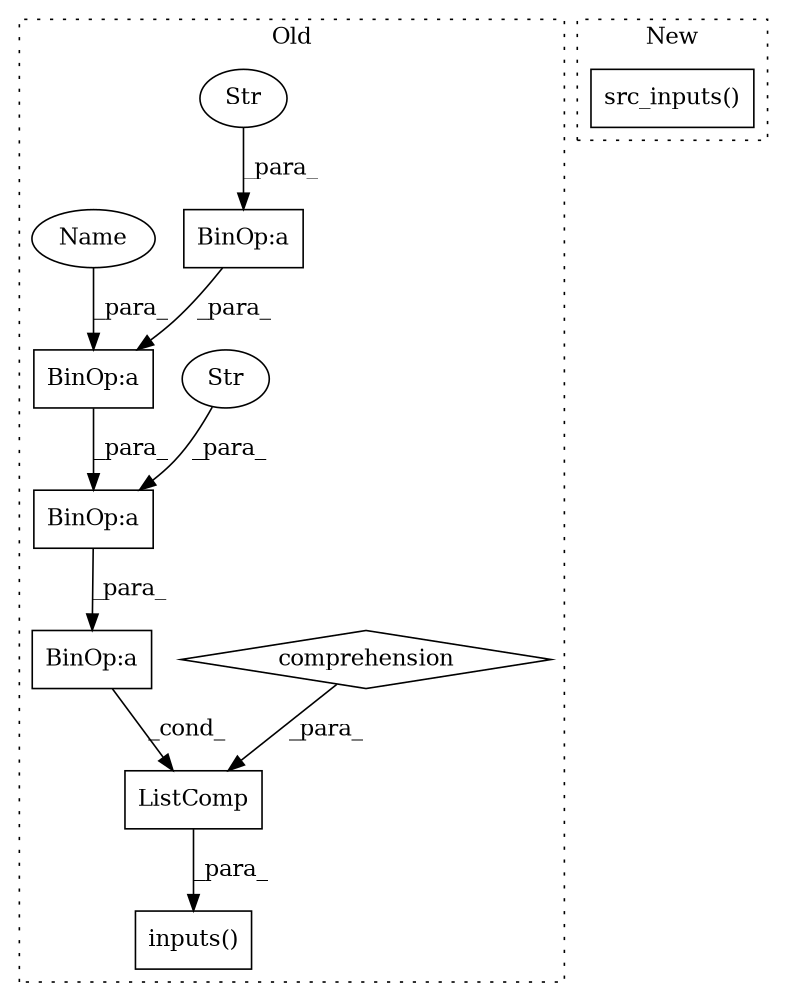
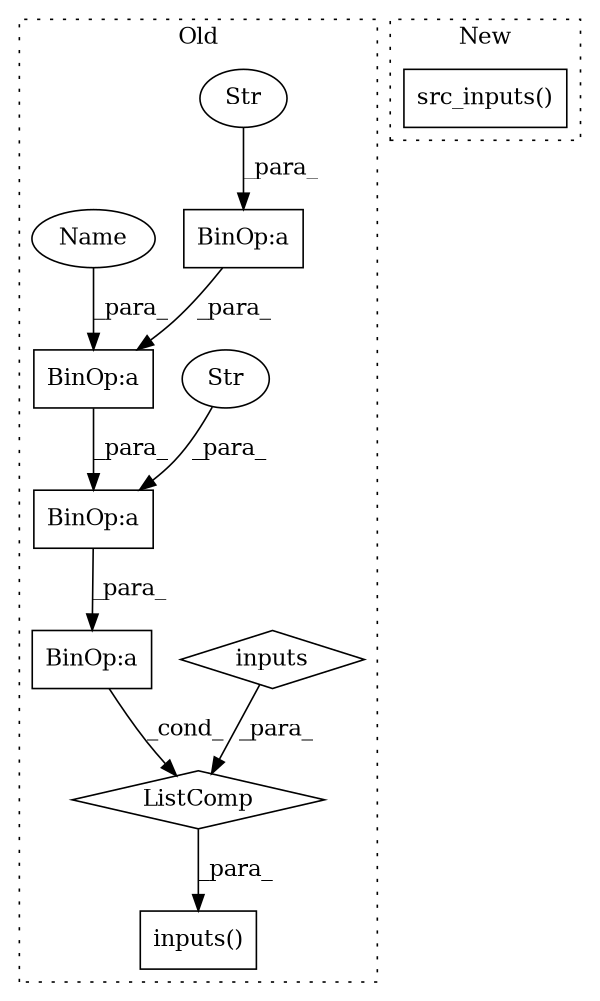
(366, 660) -> (273, 660)
(193, 800) -> (198, 800)
